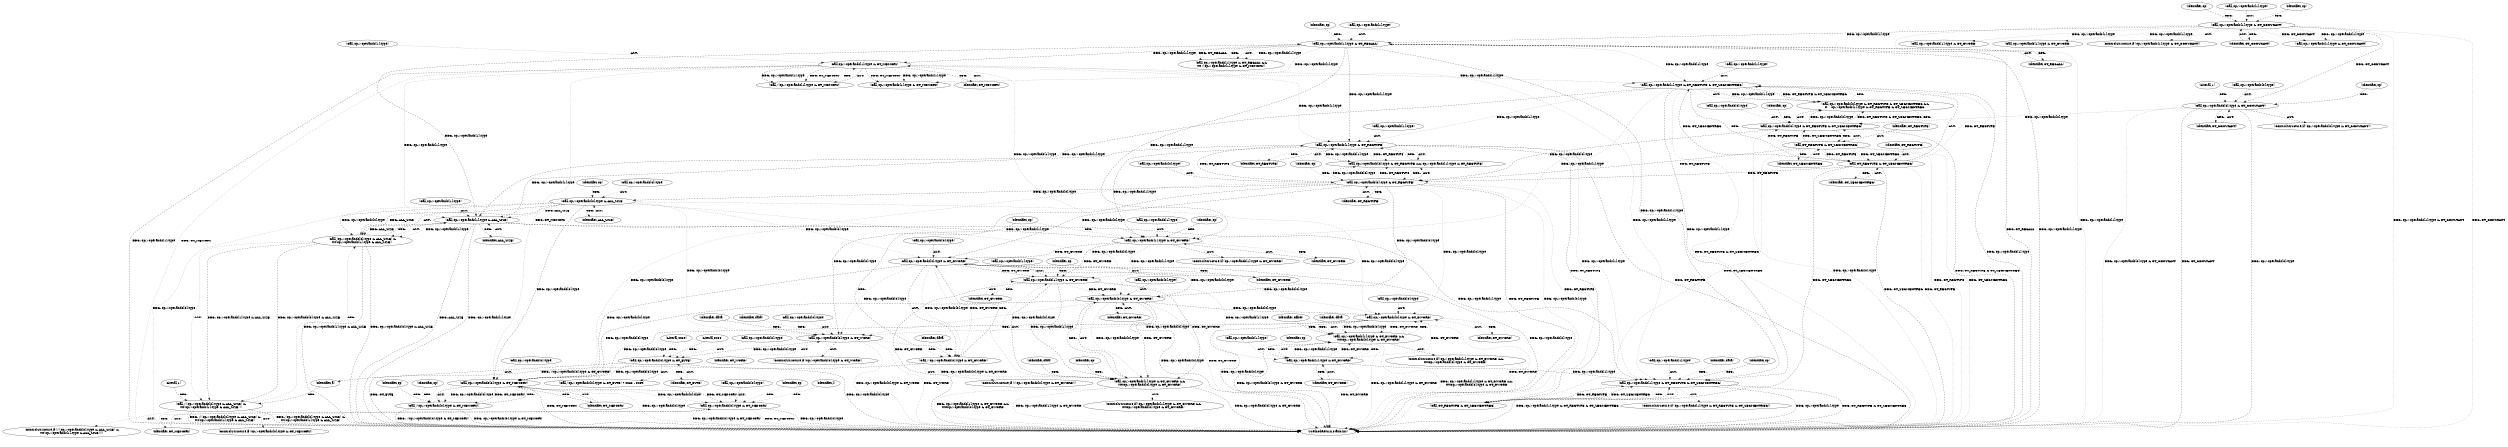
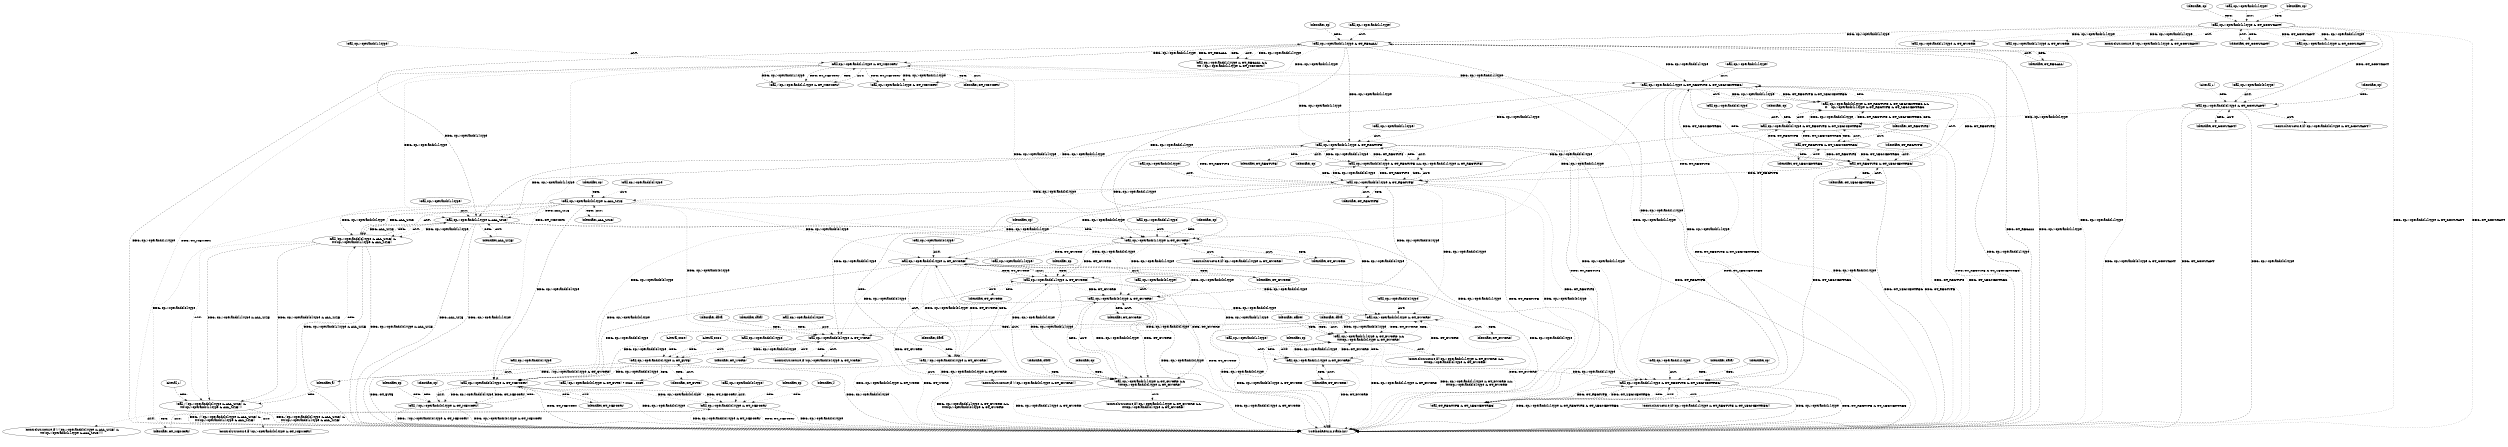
(908, 344) -> (793, 354)
(665, 372) -> (665, 372)
